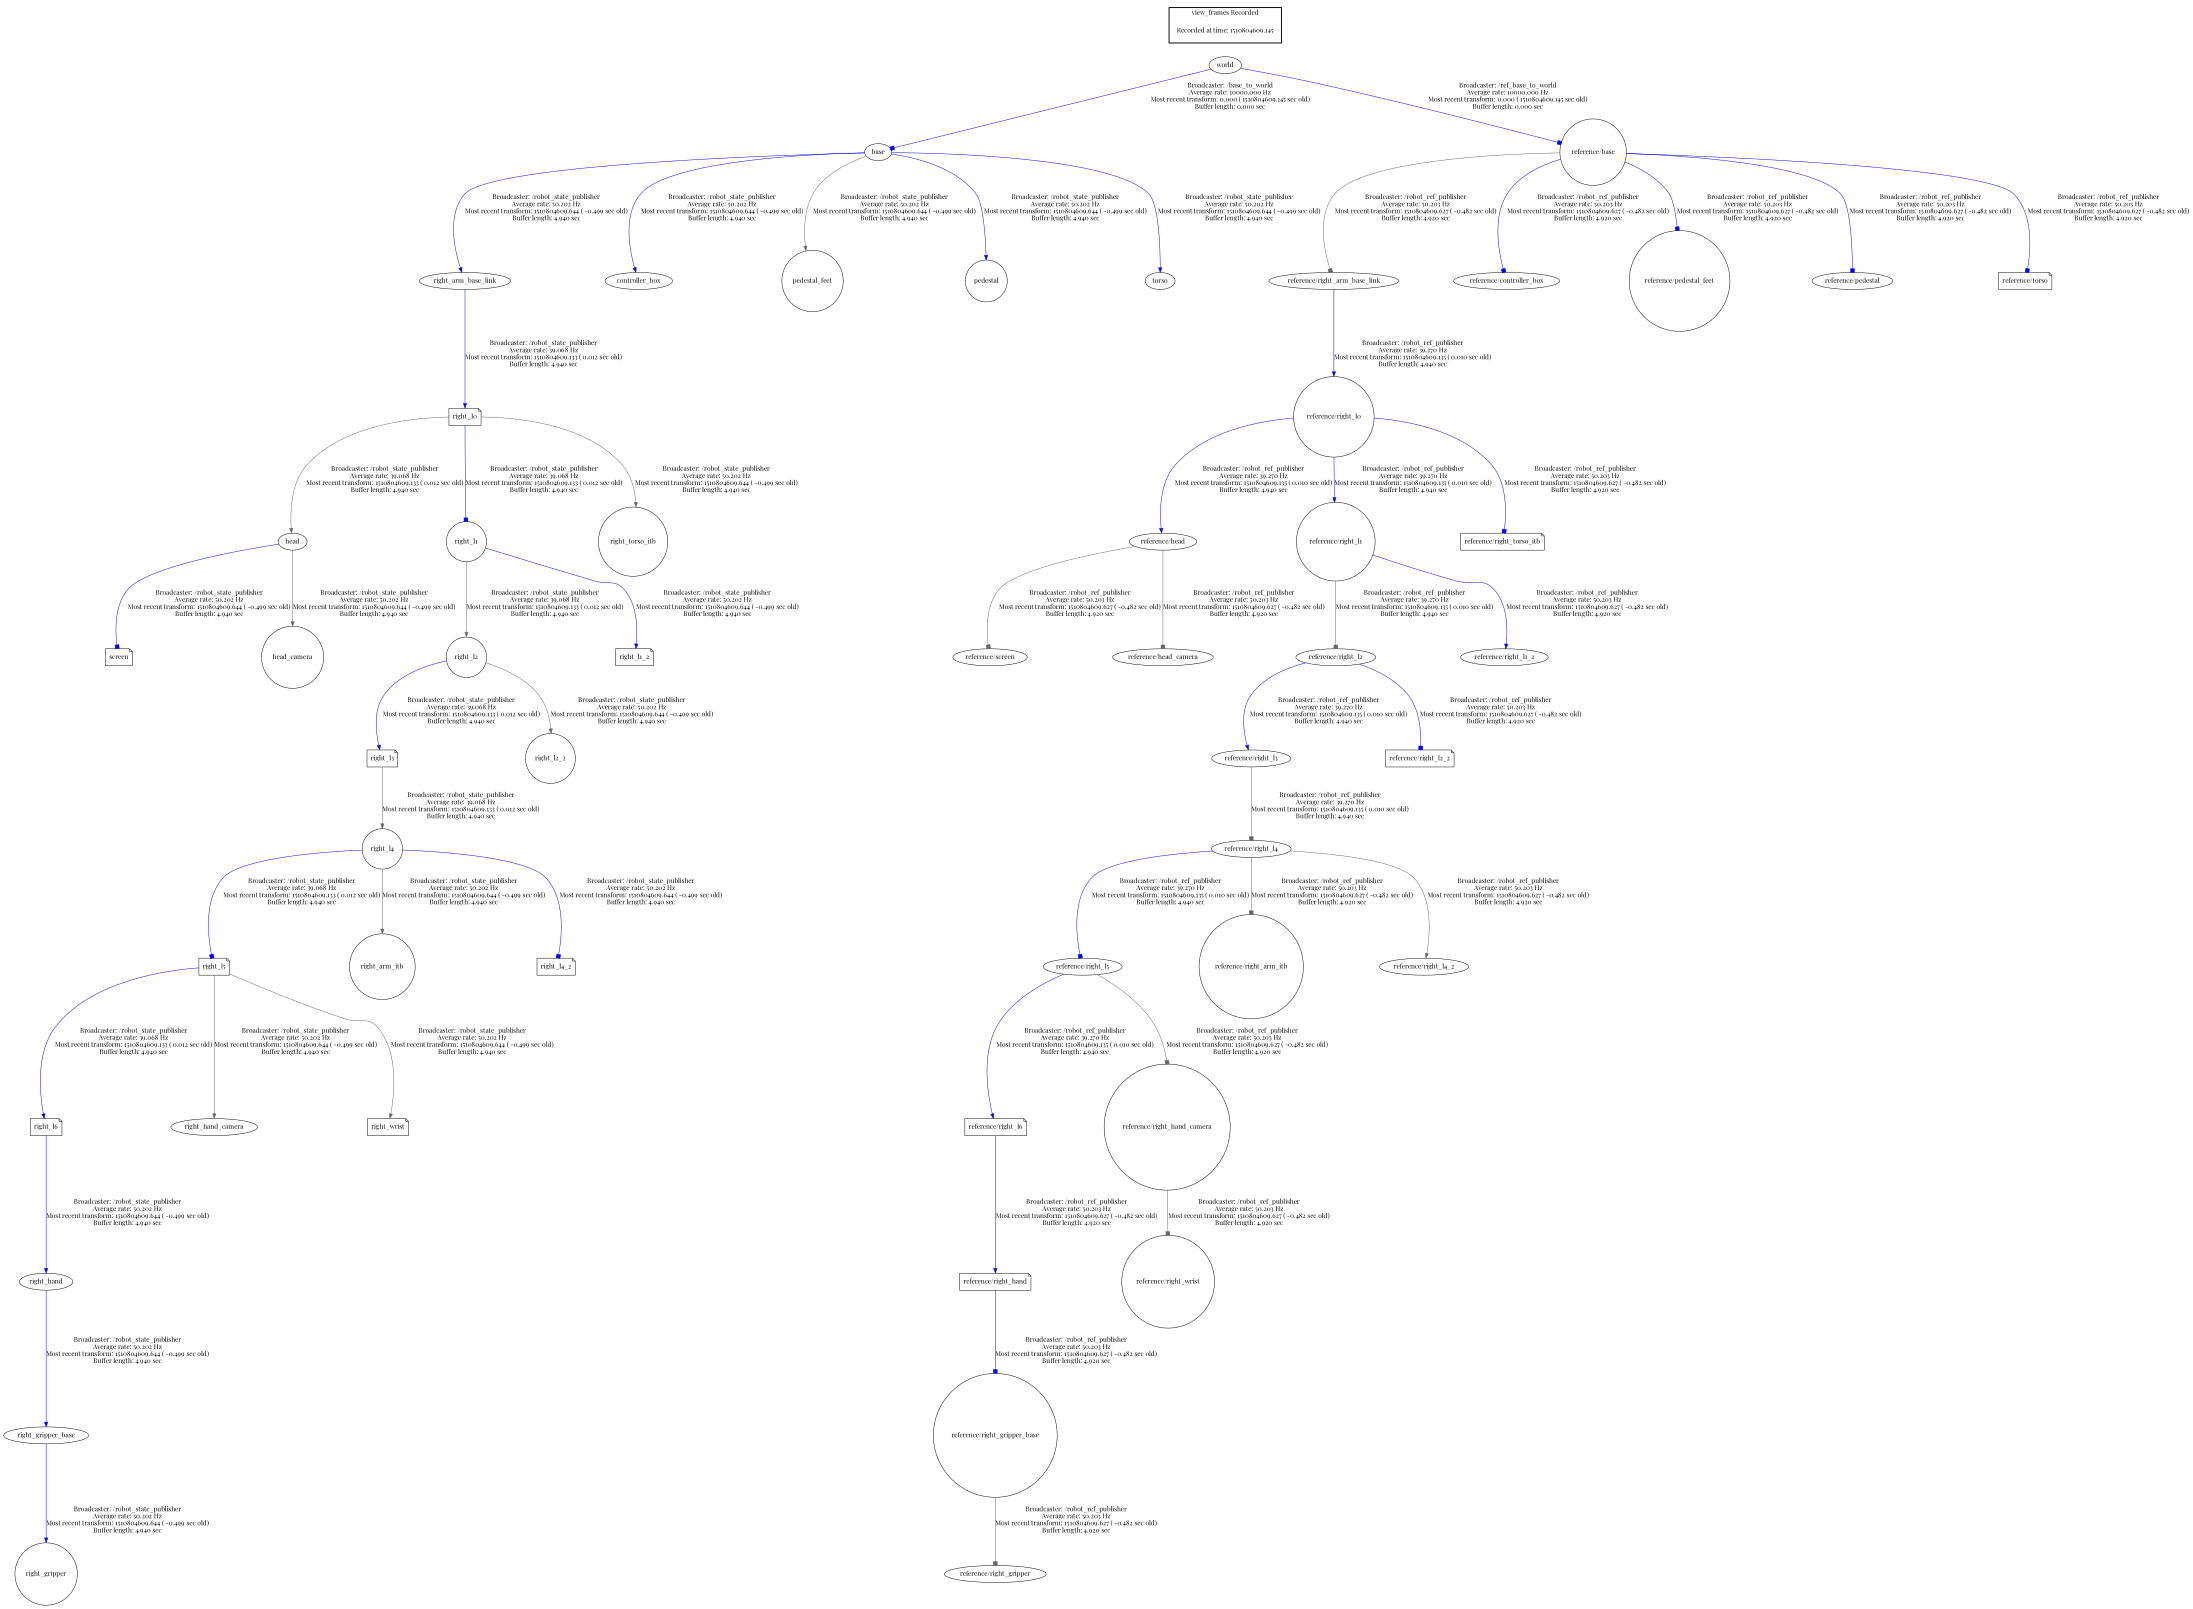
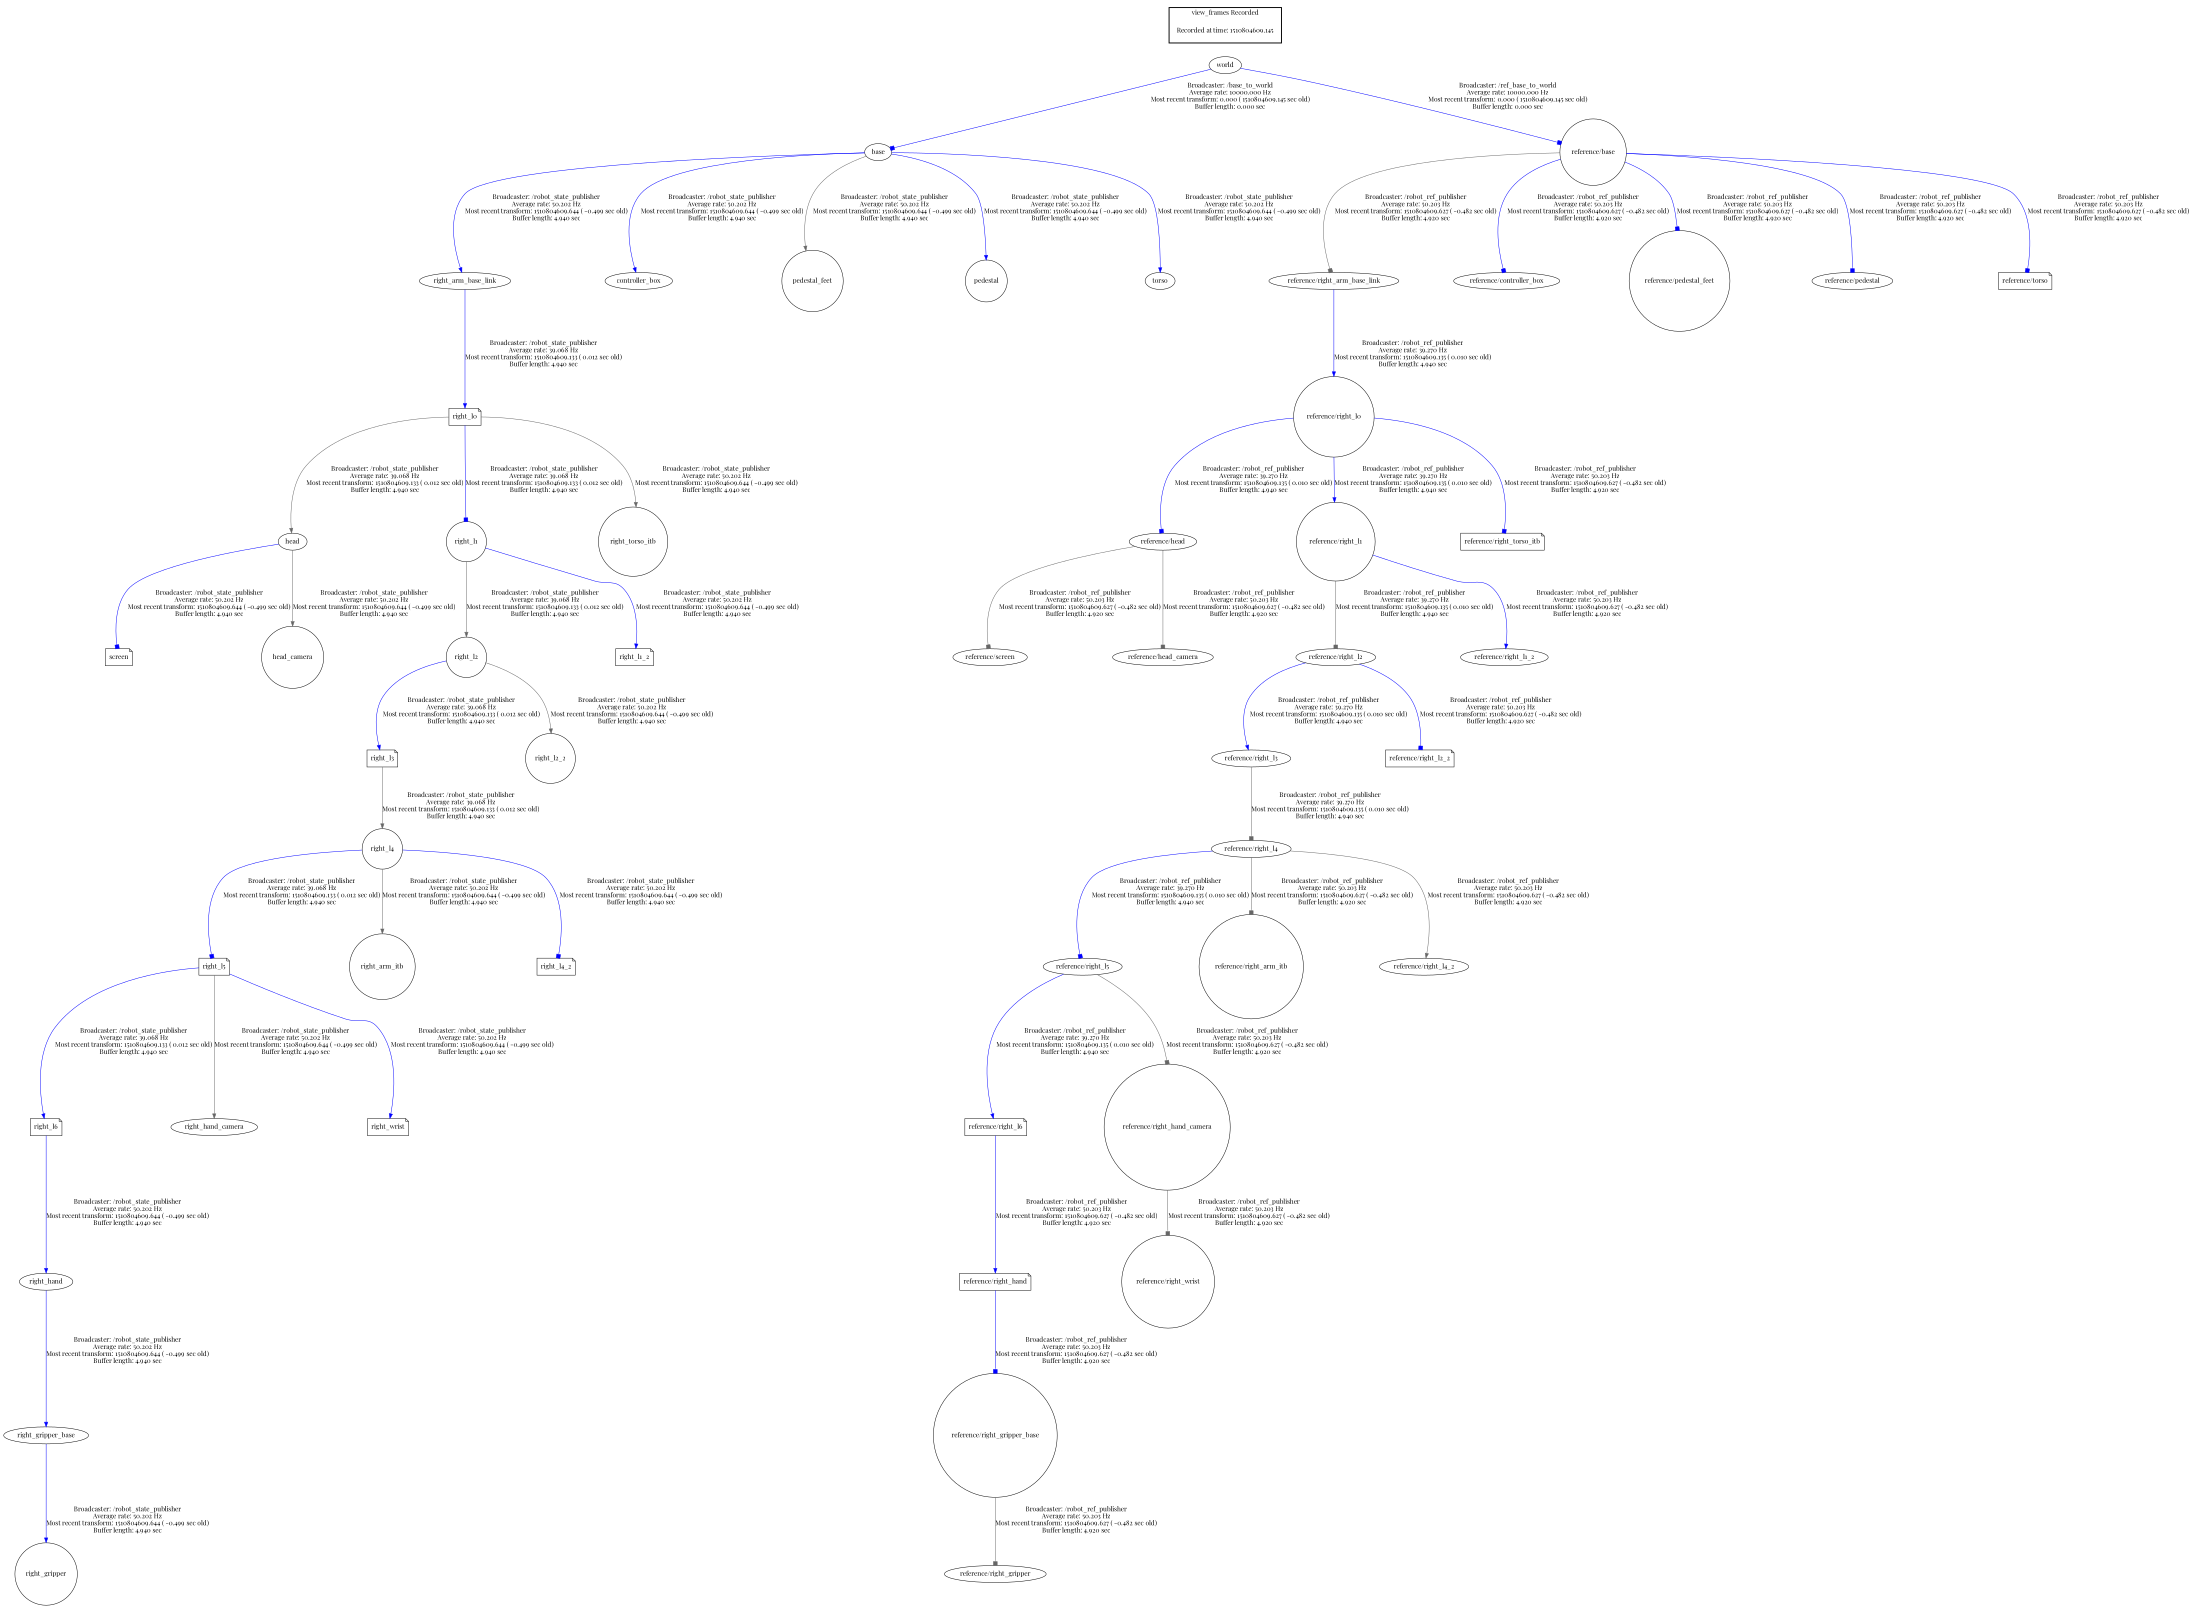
(1200, 445) -> (1200, 445)
(346, 1019) -> (346, 1019)
